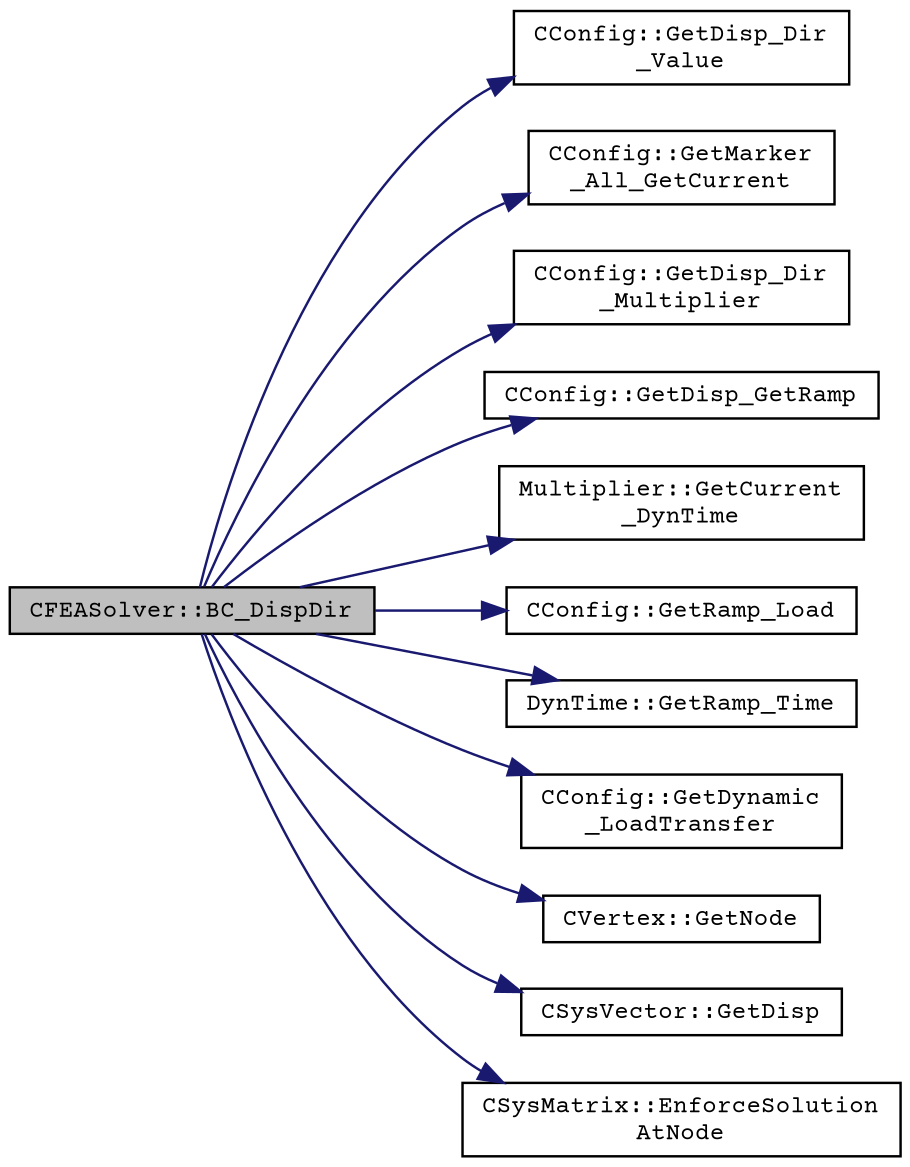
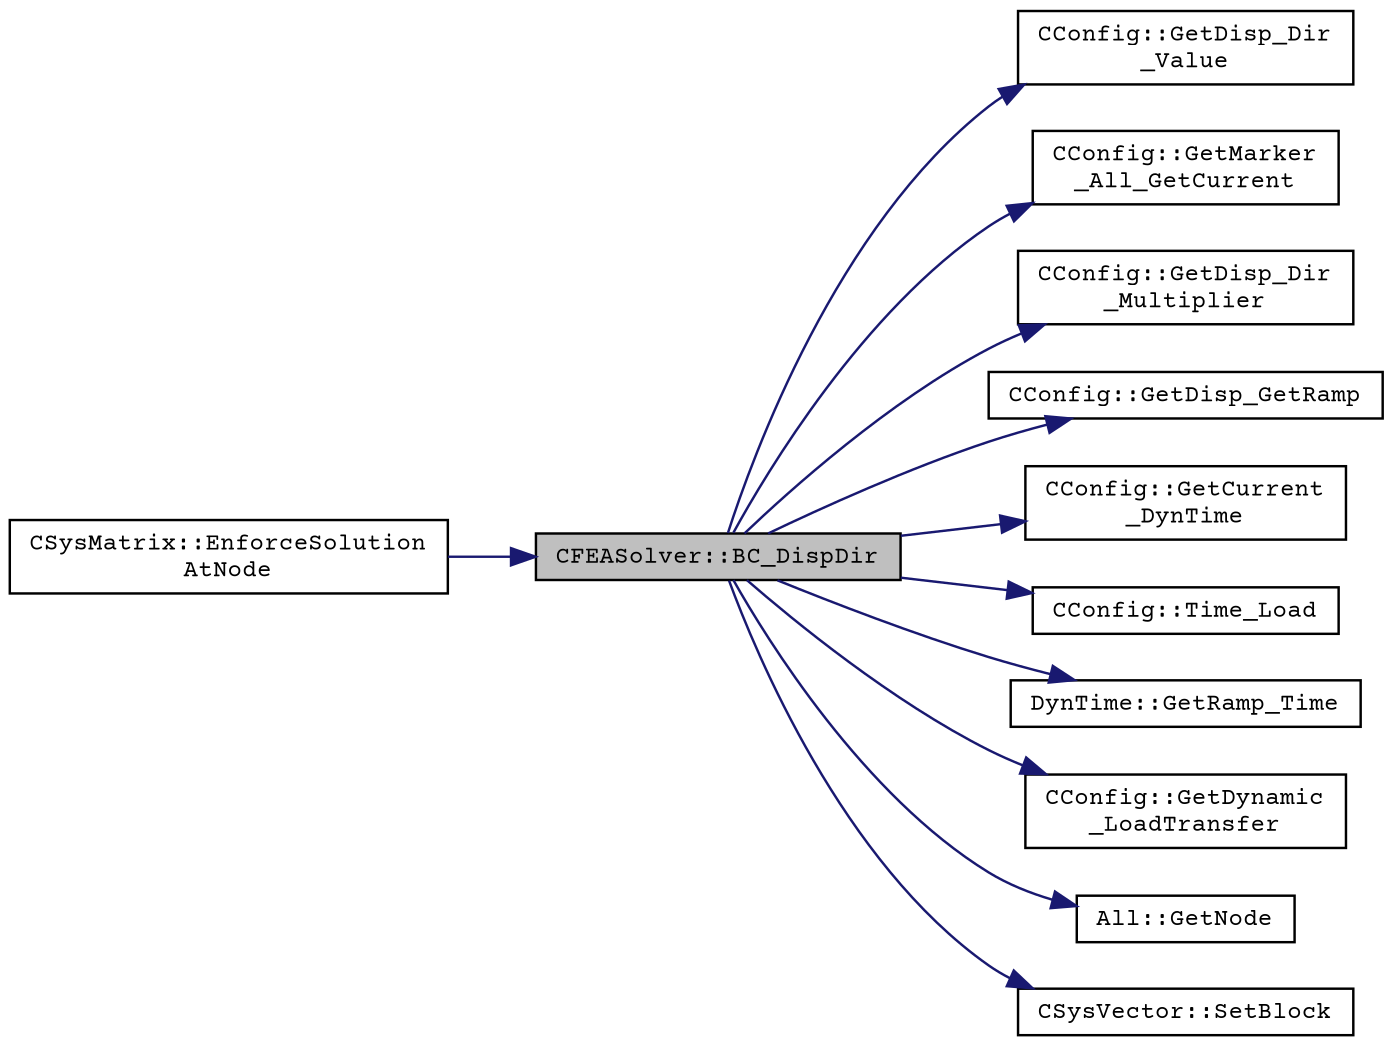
(682, 503) -> (1186, 503)
(682, 611) -> (1186, 611)
(309, 875) -> (479, 557)
(682, 919) -> (1186, 919)
(682, 1012) -> (1186, 1012)
